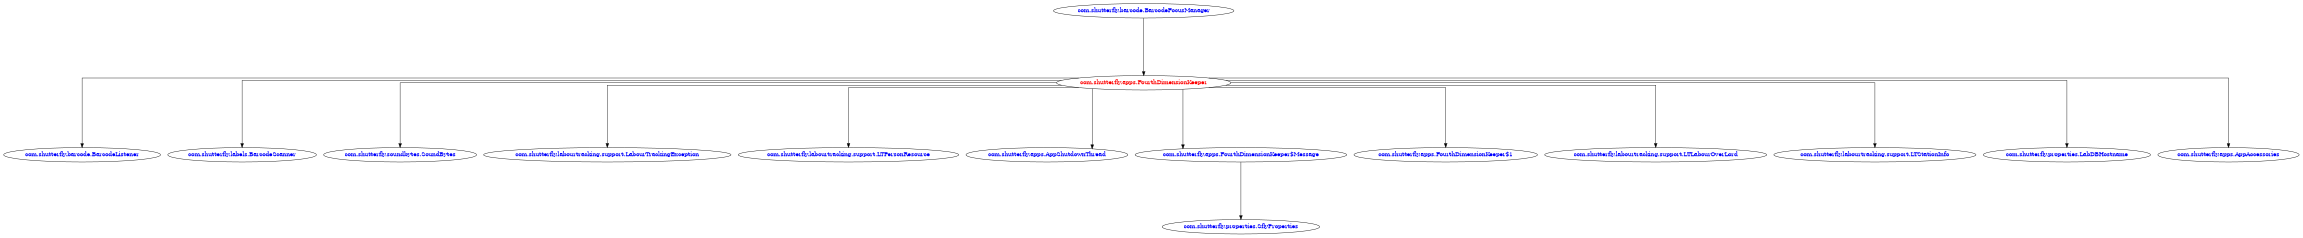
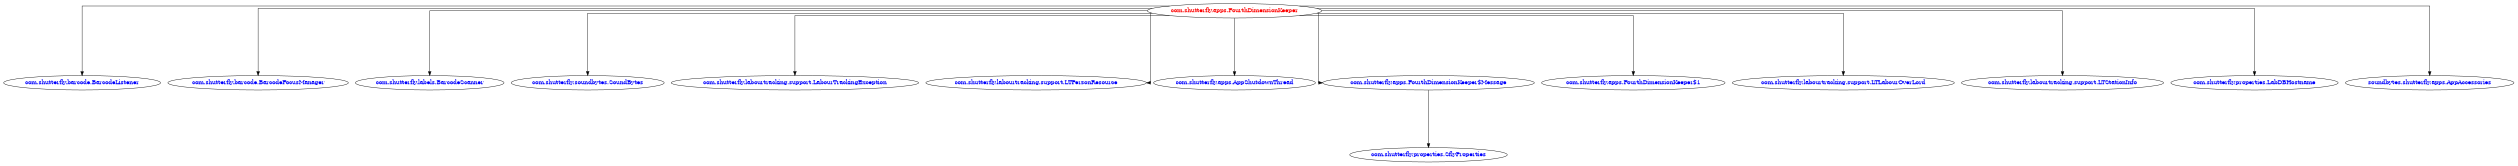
(1144, 45) -> (674, 8)
(2229, 155) -> (2430, 83)
